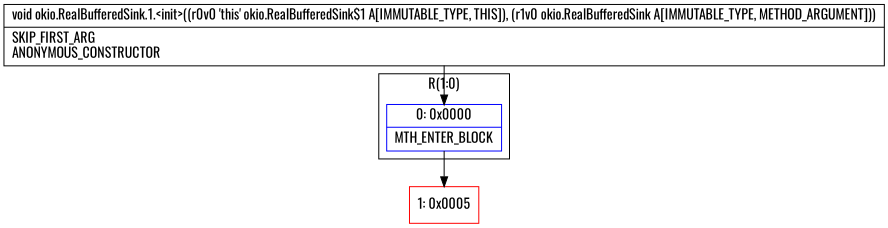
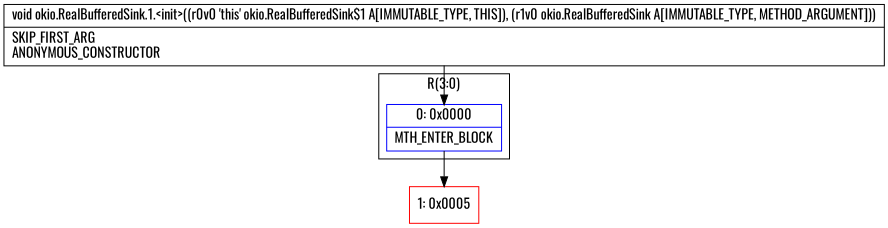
(444, 85) -> (444, 85)
